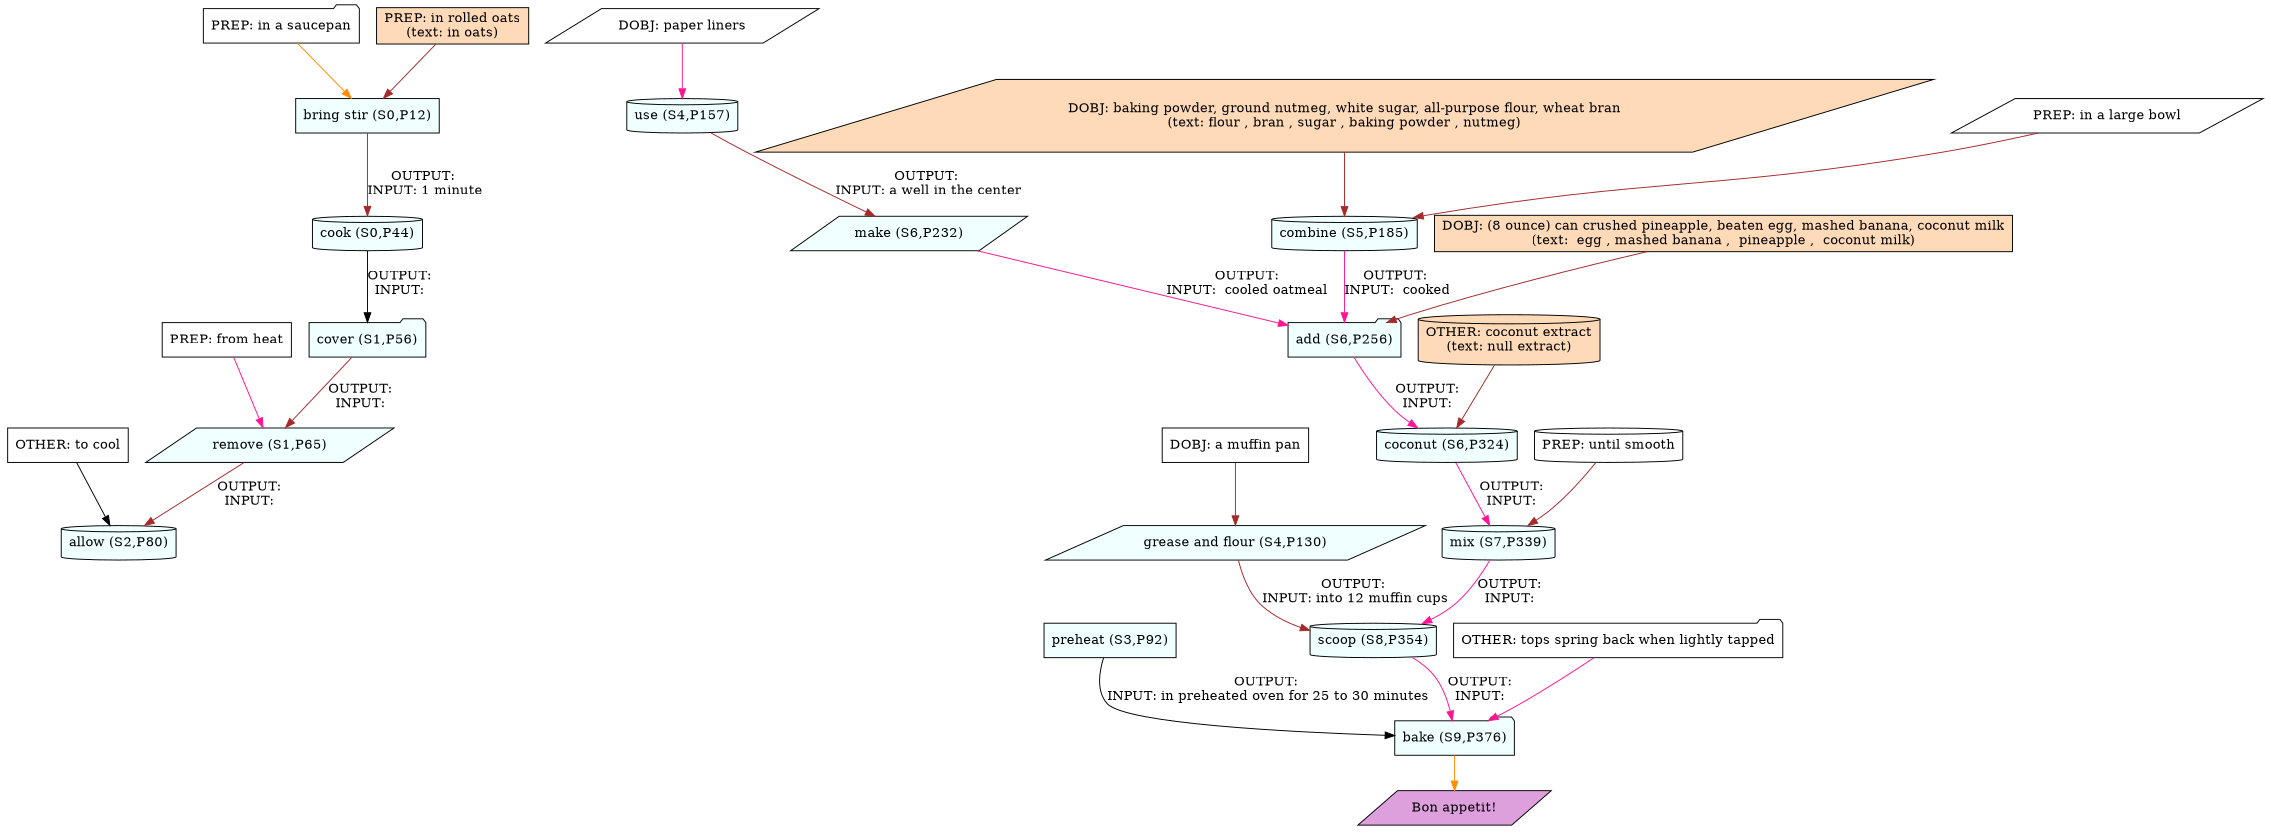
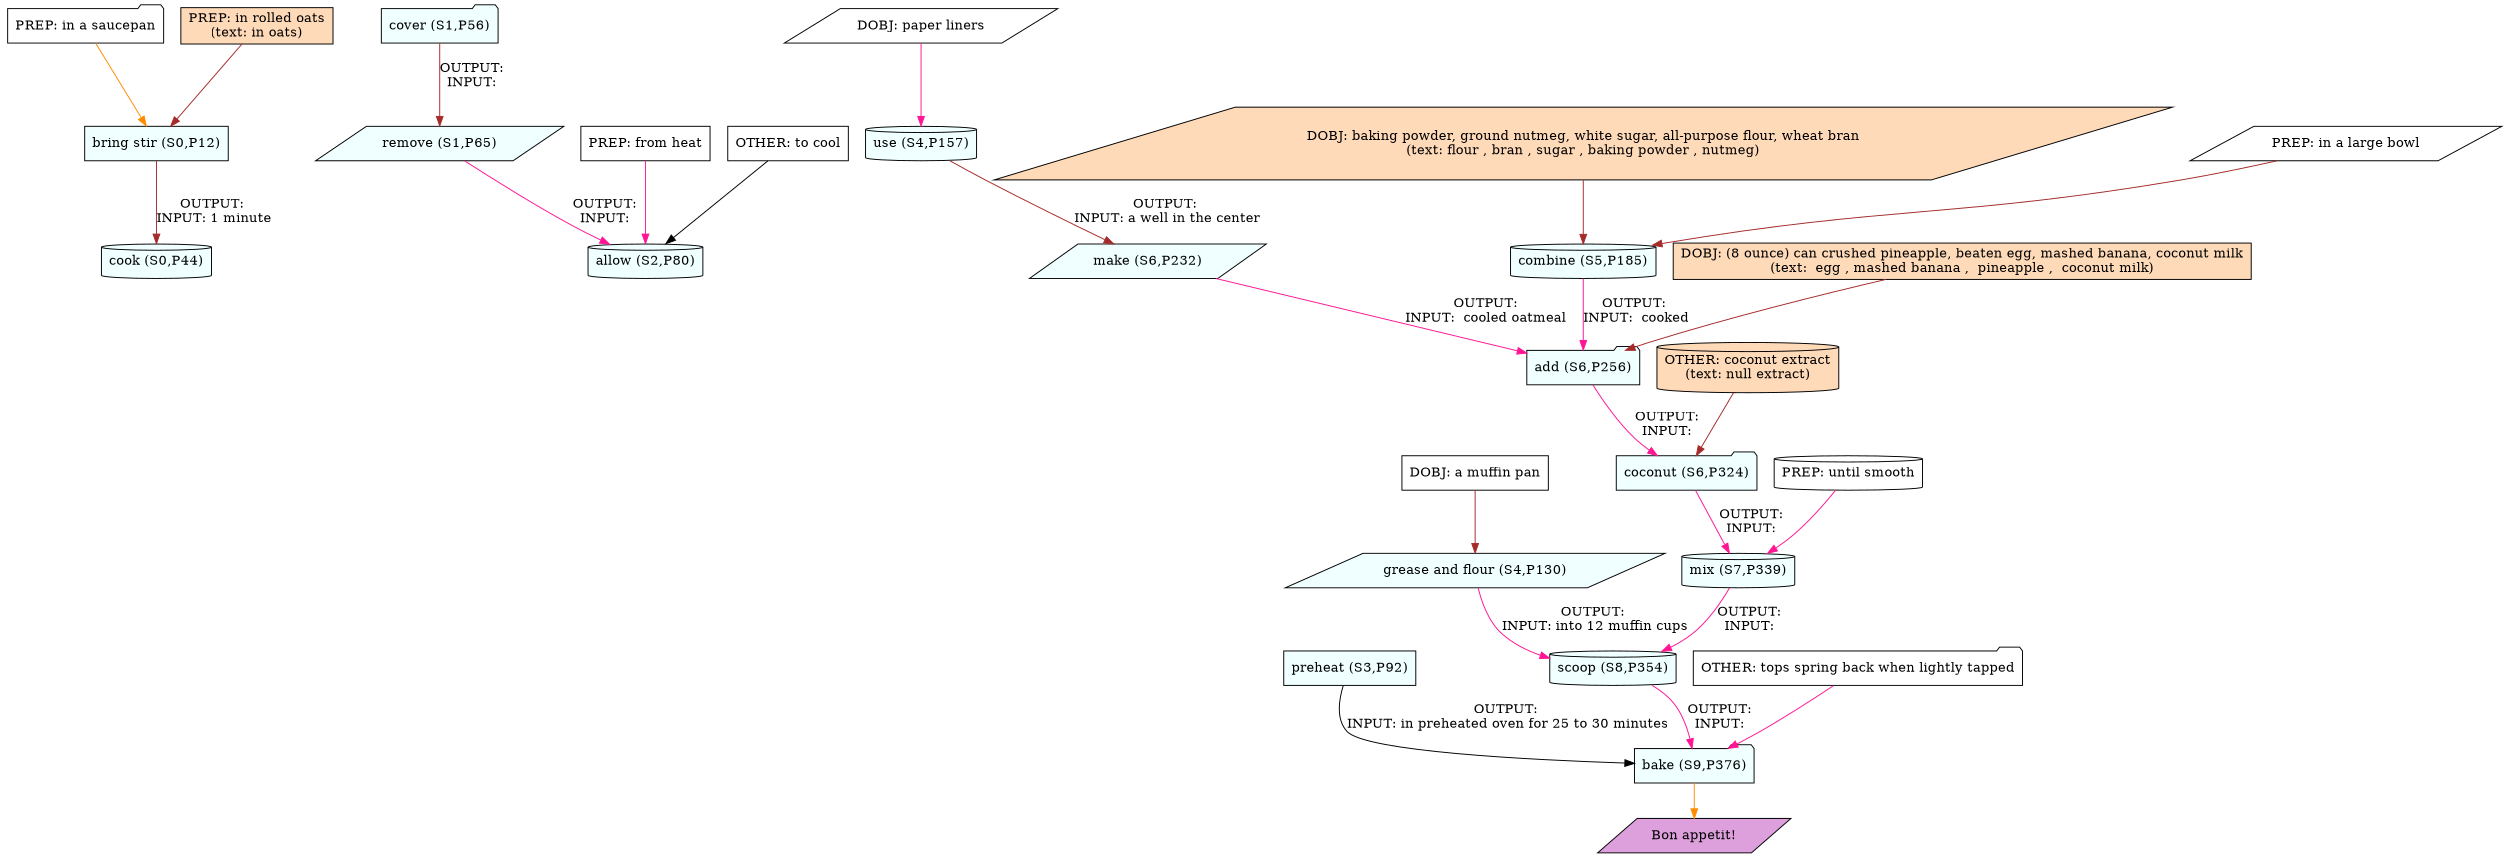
(367, 282) -> none
(246, 388) -> (645, 197)
(1447, 445) -> (1687, 473)
(198, 491) -> (532, 202)
(1568, 494) -> (1808, 521)
(1259, 603) -> (1499, 631)
